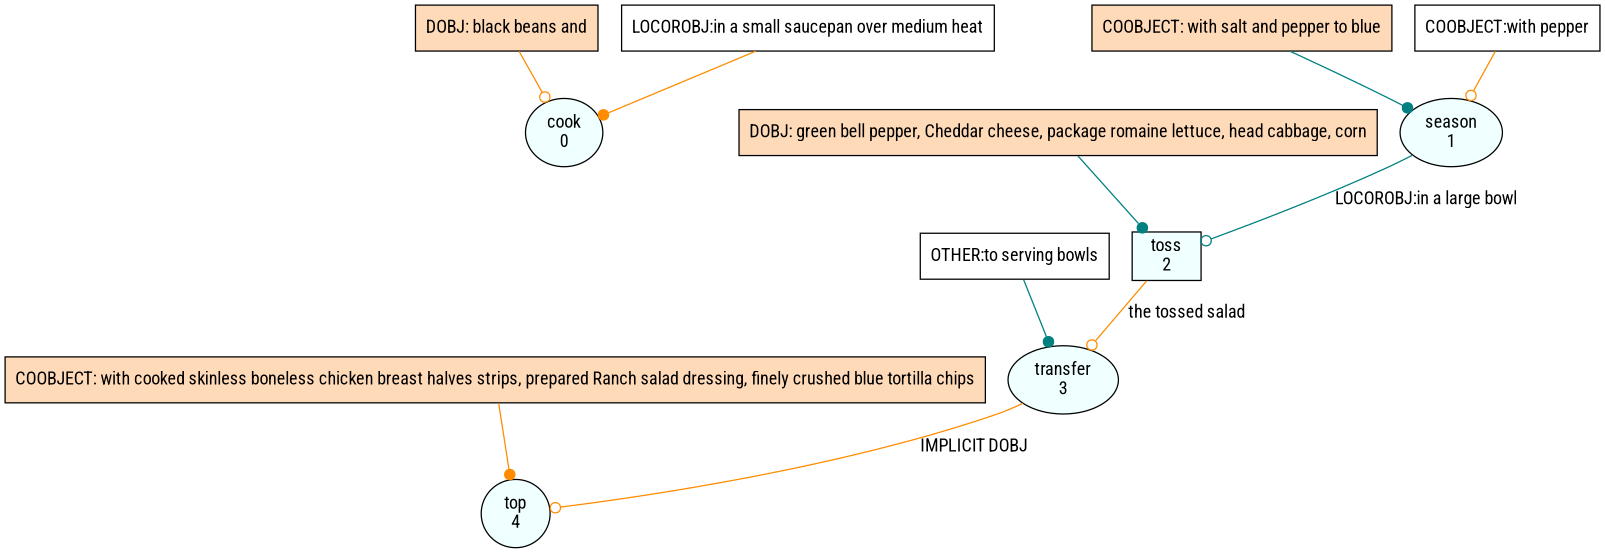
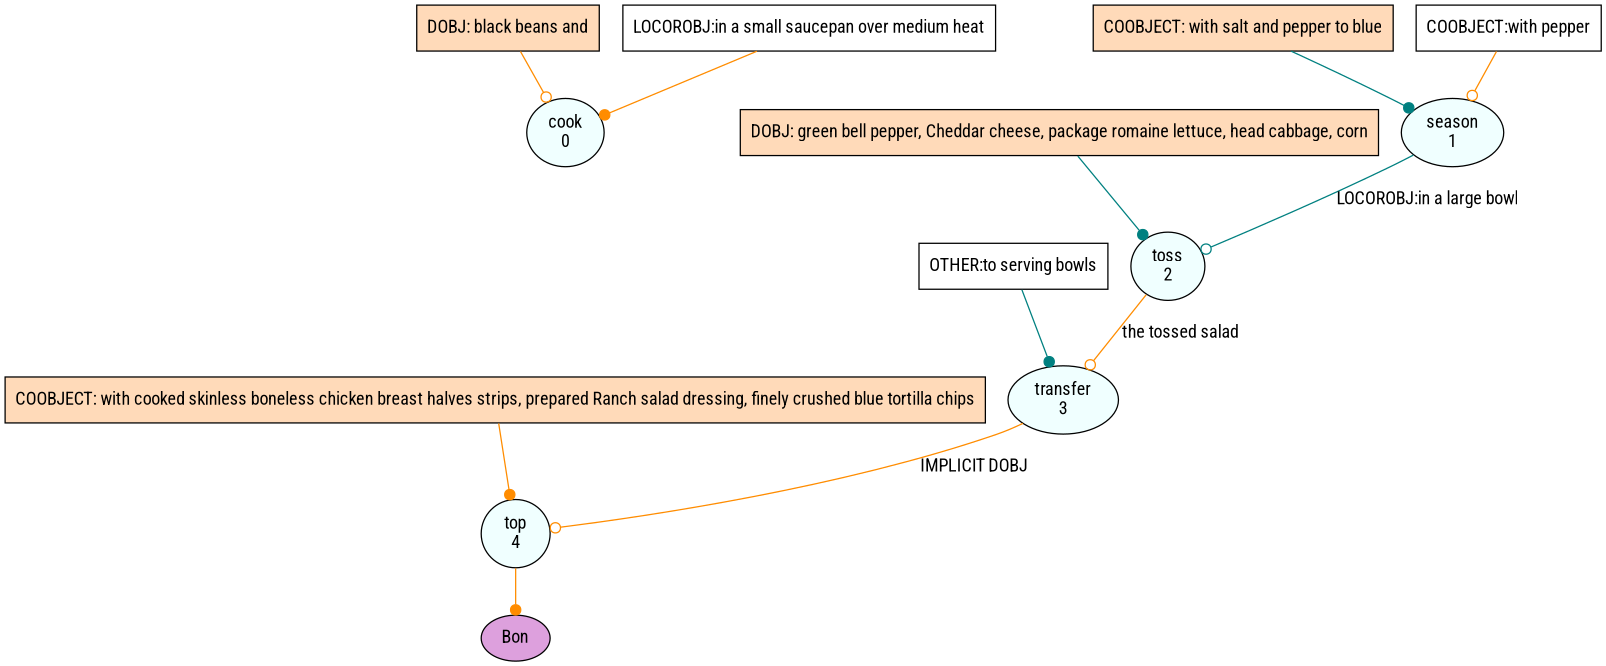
(1167, 256) -> (1168, 266)
none -> (516, 638)
